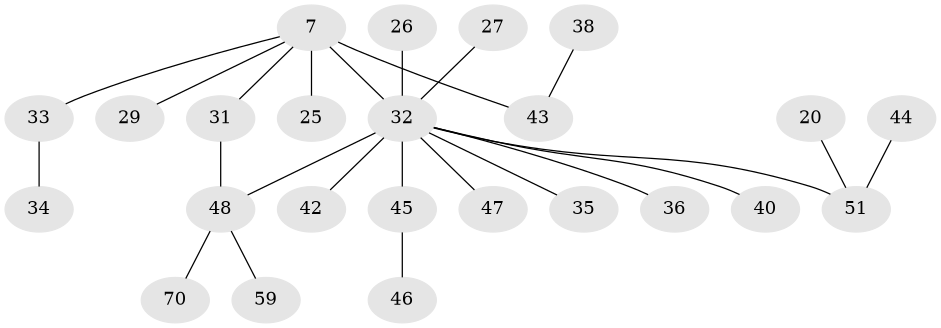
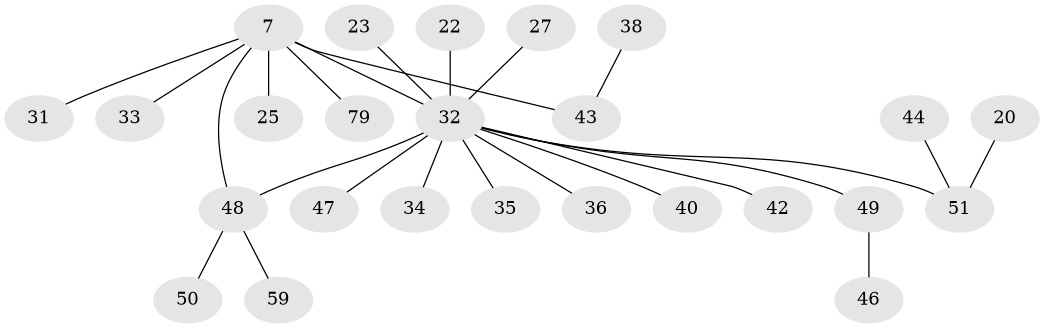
none -> (359, 28)
(402, 28) -> (450, 28)
(130, 119) -> (359, 119)
(39, 164) -> (433, 164)
(221, 164) -> (220, 114)
(402, 209) -> (869, 209)
(175, 300) -> (188, 300)
